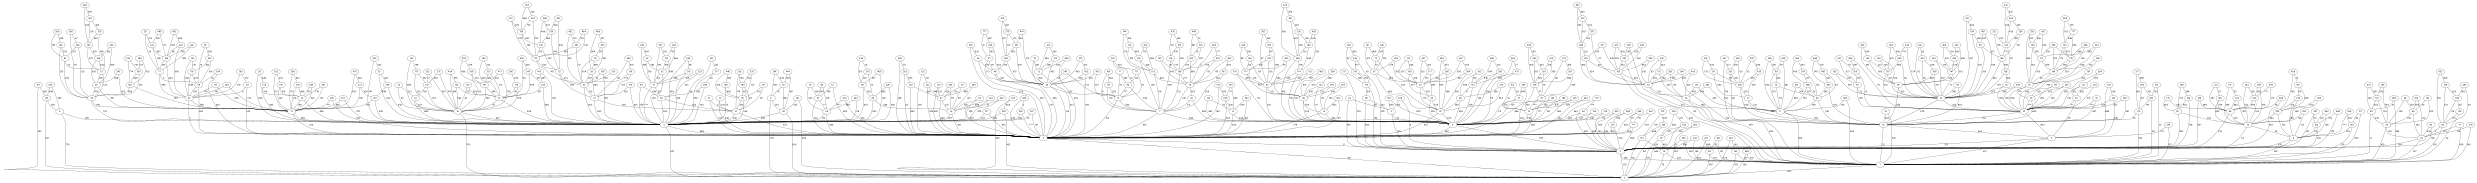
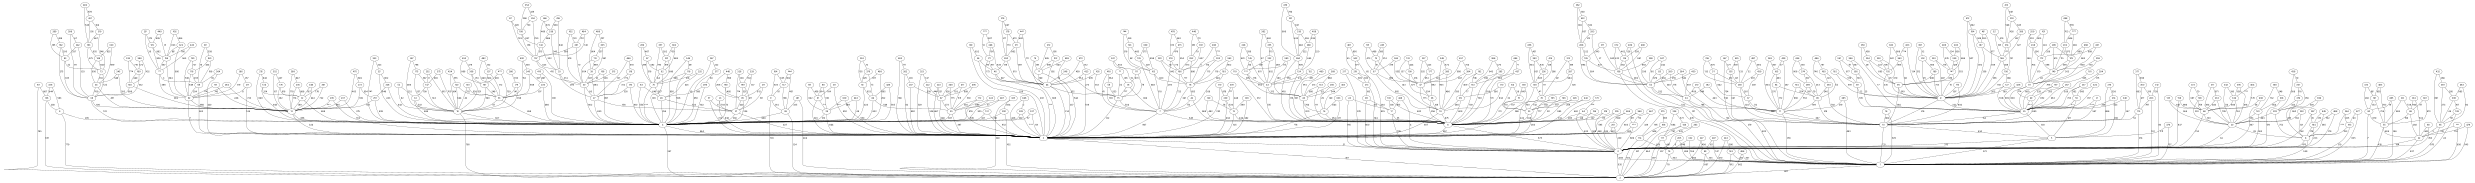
(2165, 108) -> (2196, 119)
